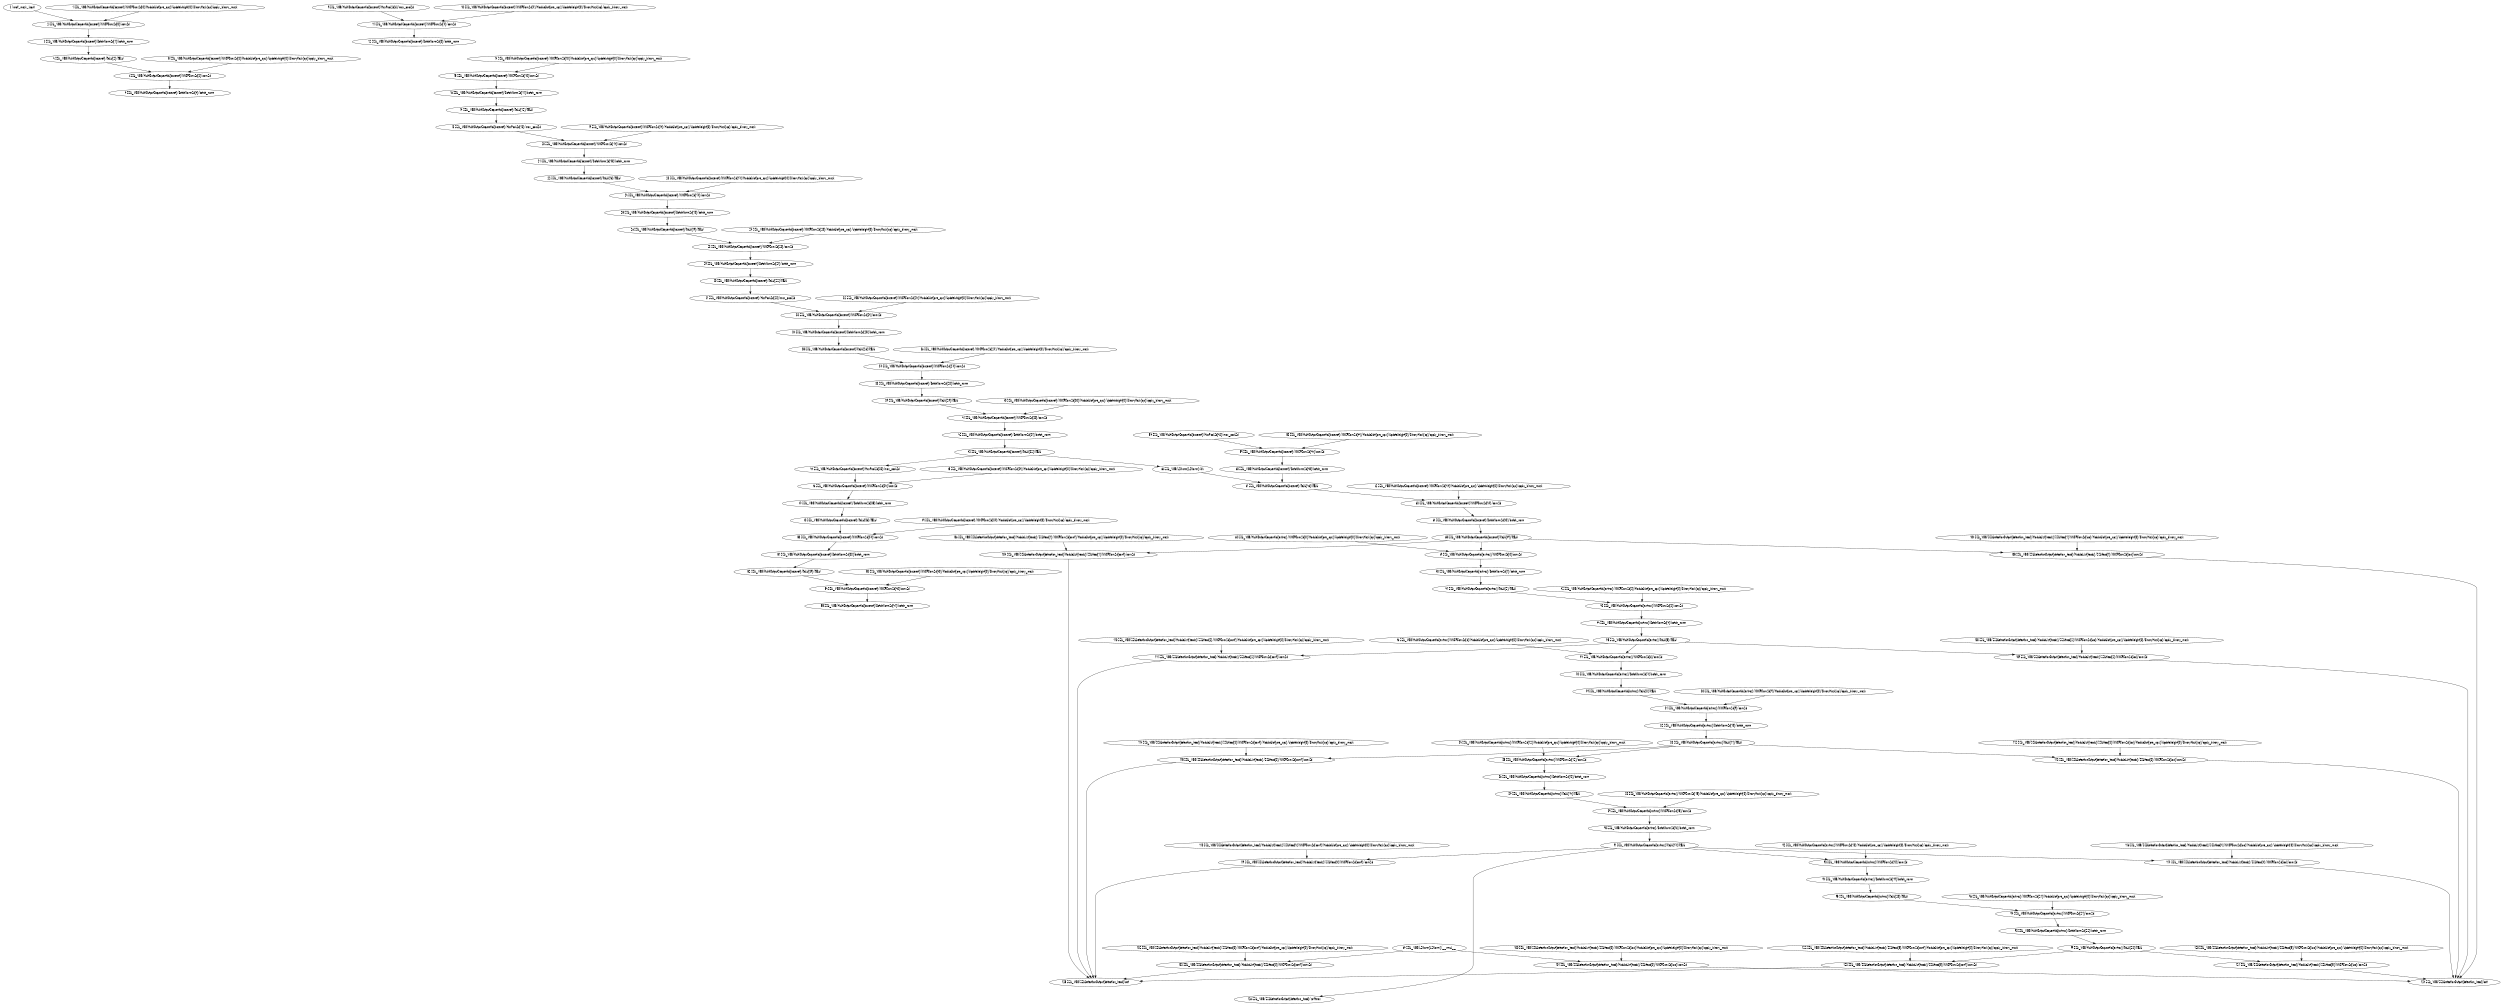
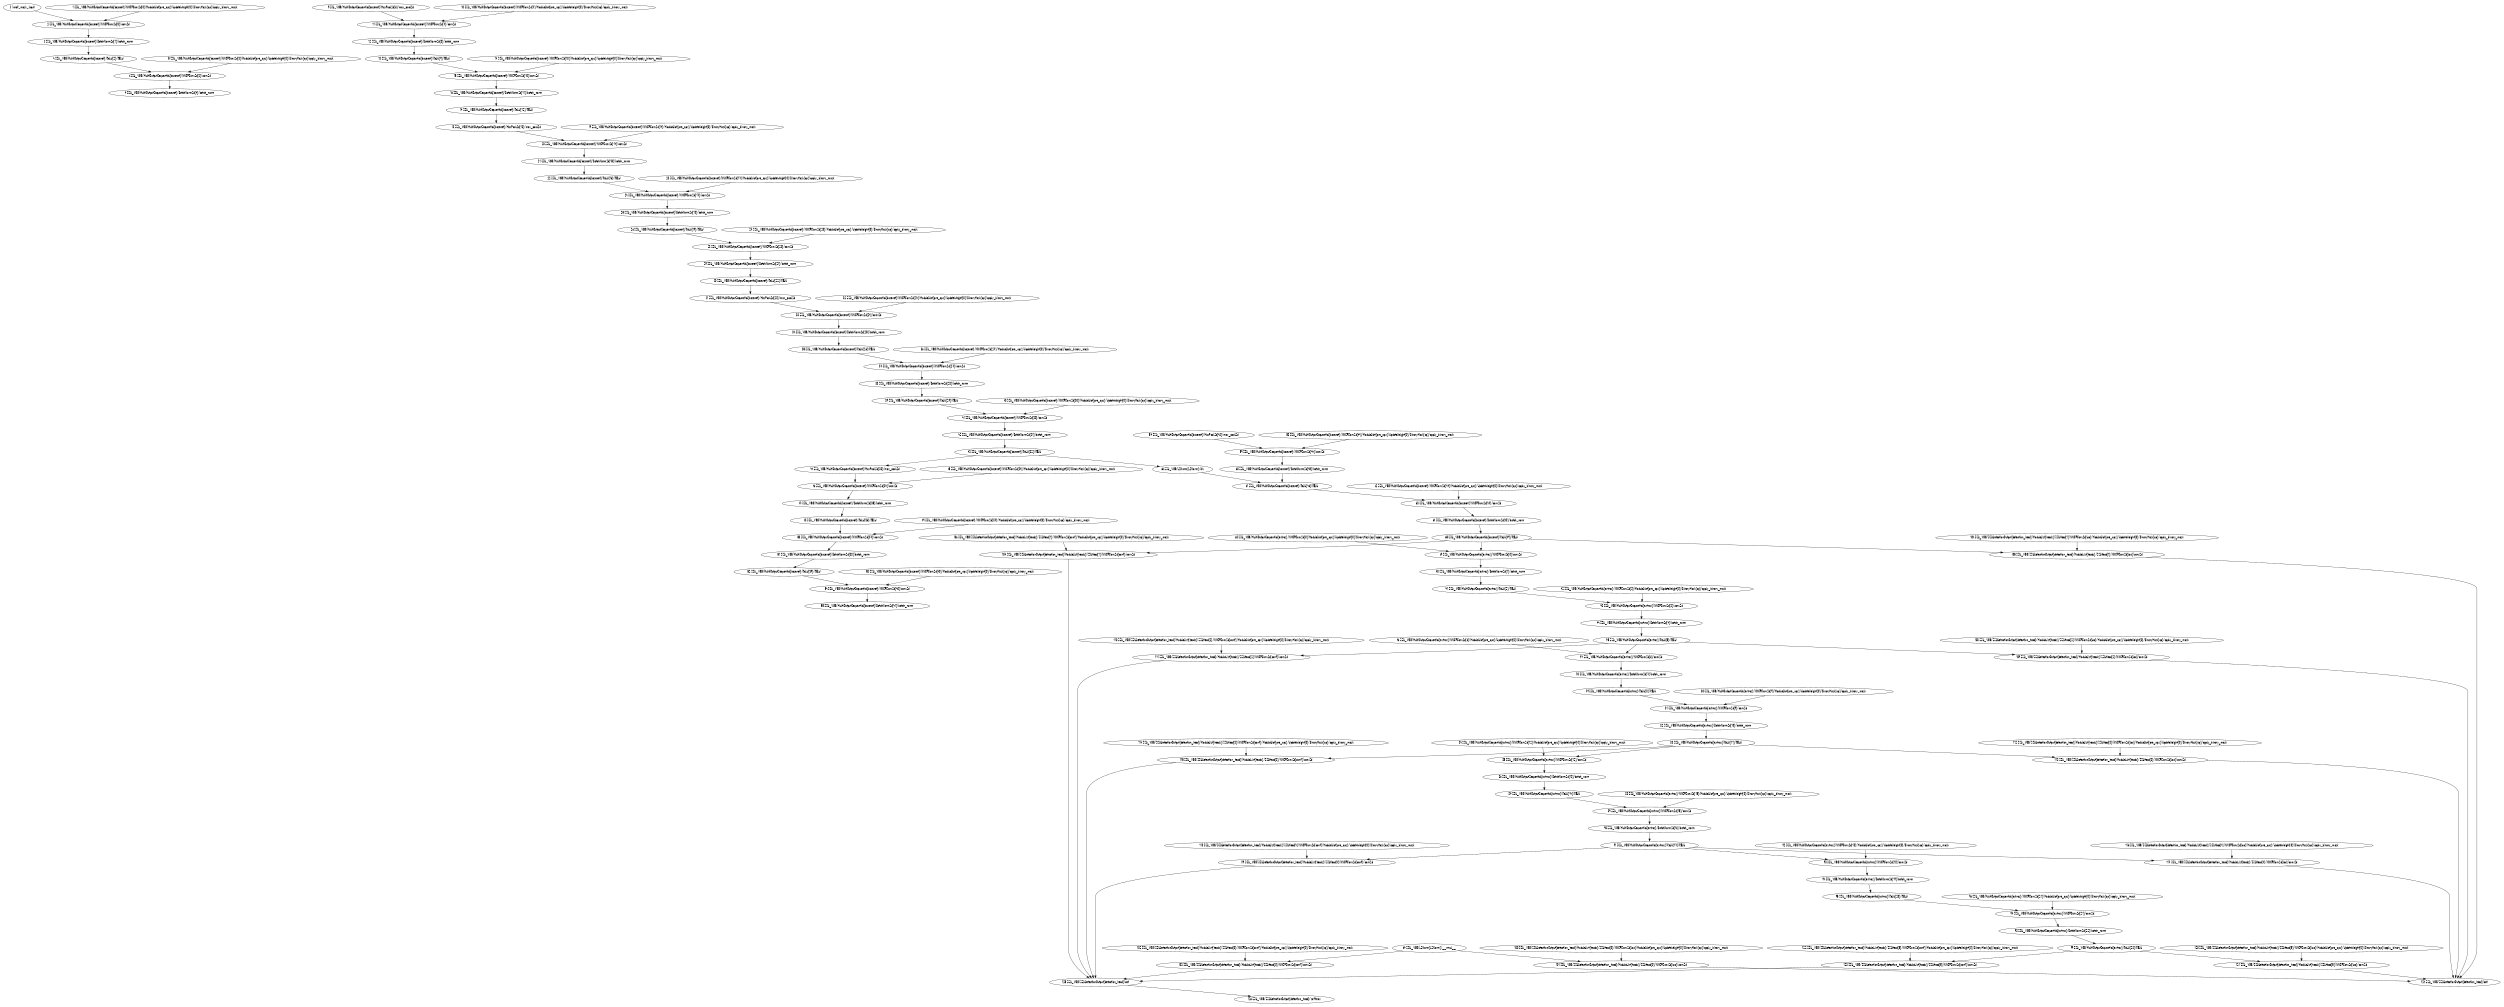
none -> (414, 59)
(1473, 926) -> (1188, 991)
